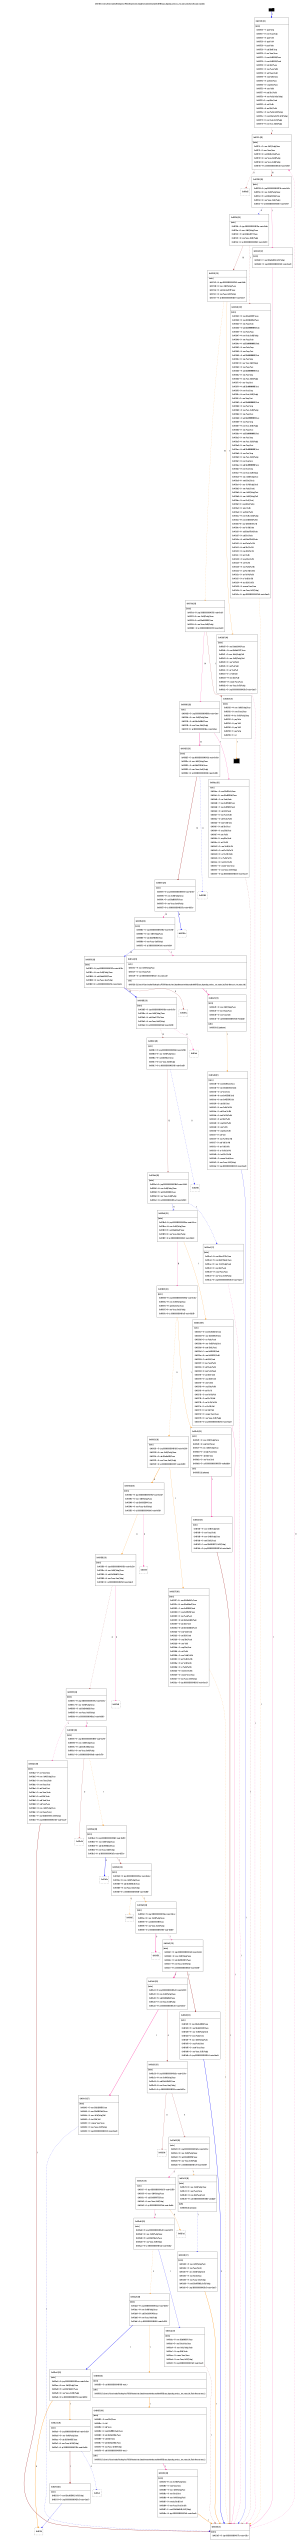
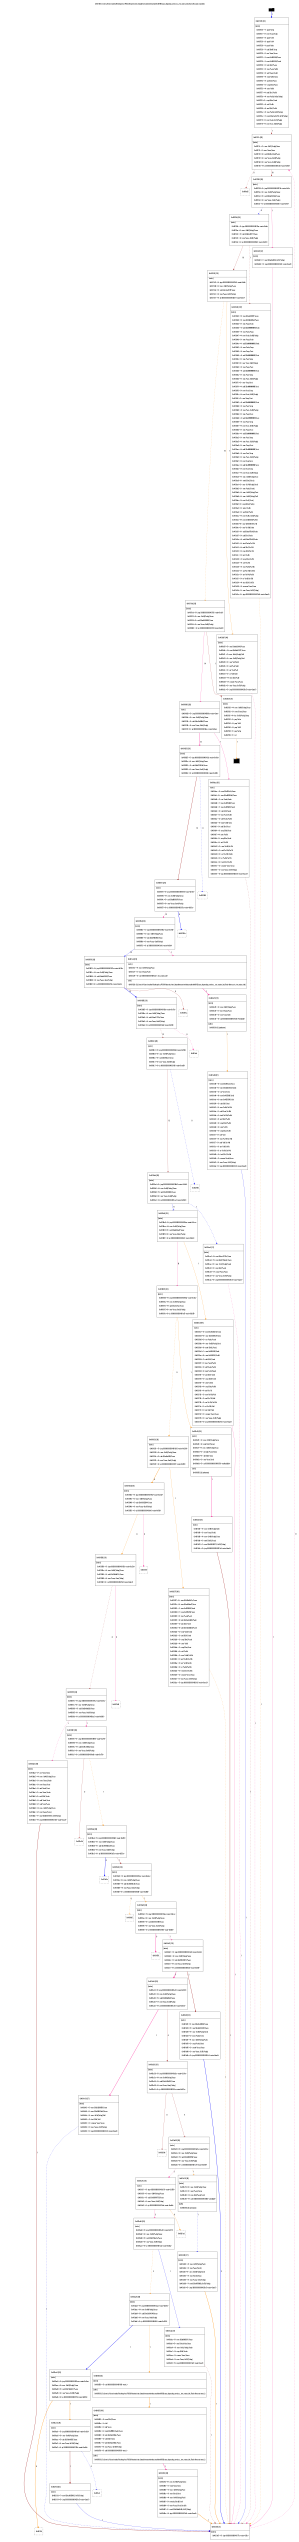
(52, 2515) -> (139, 2527)
